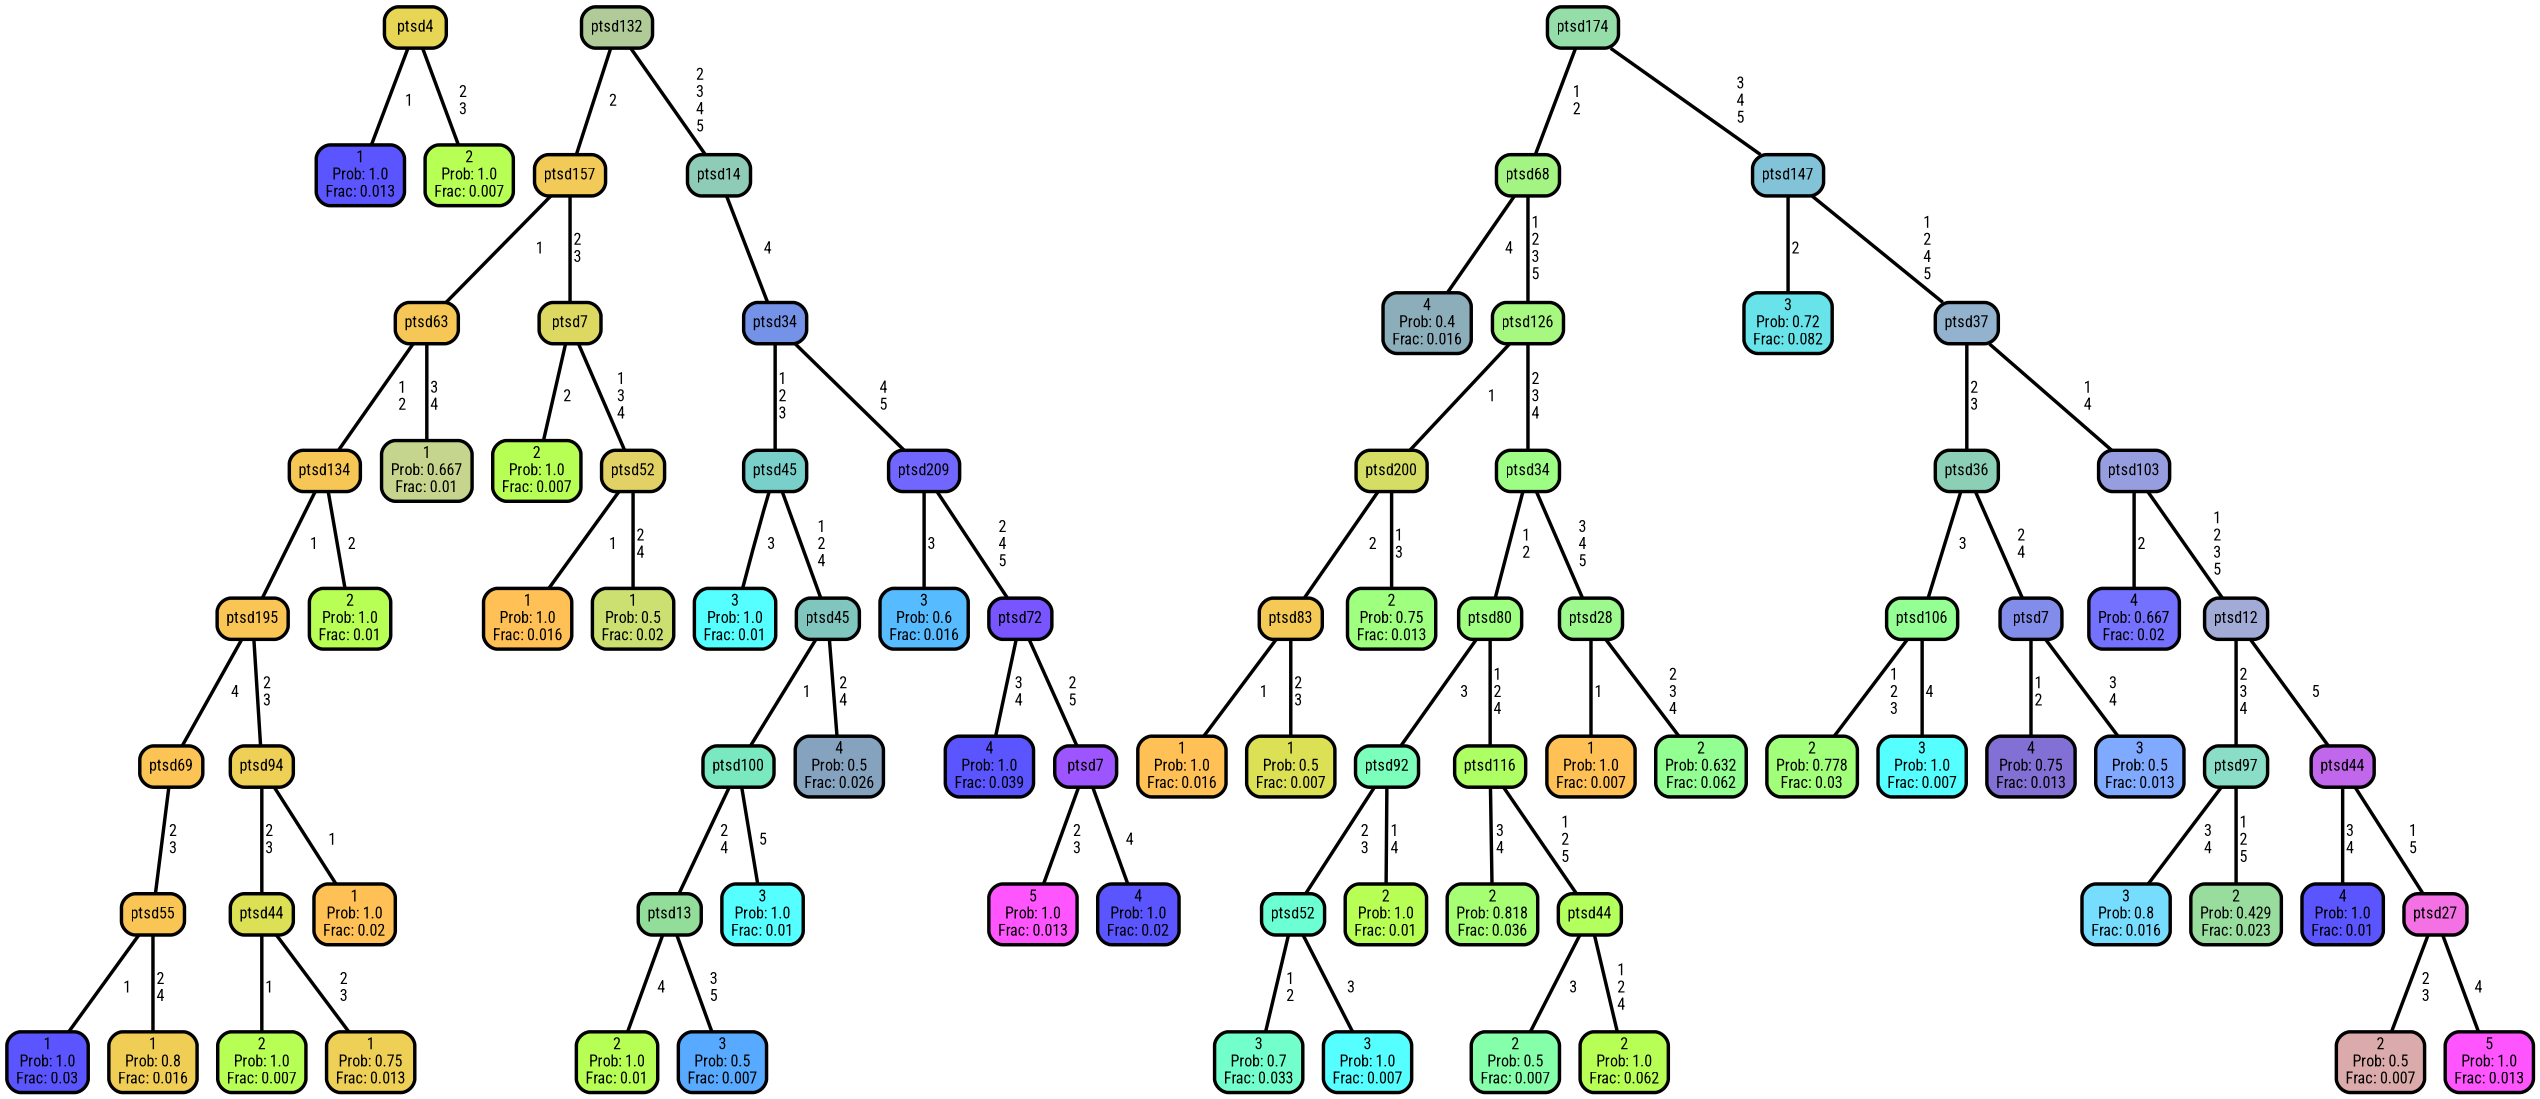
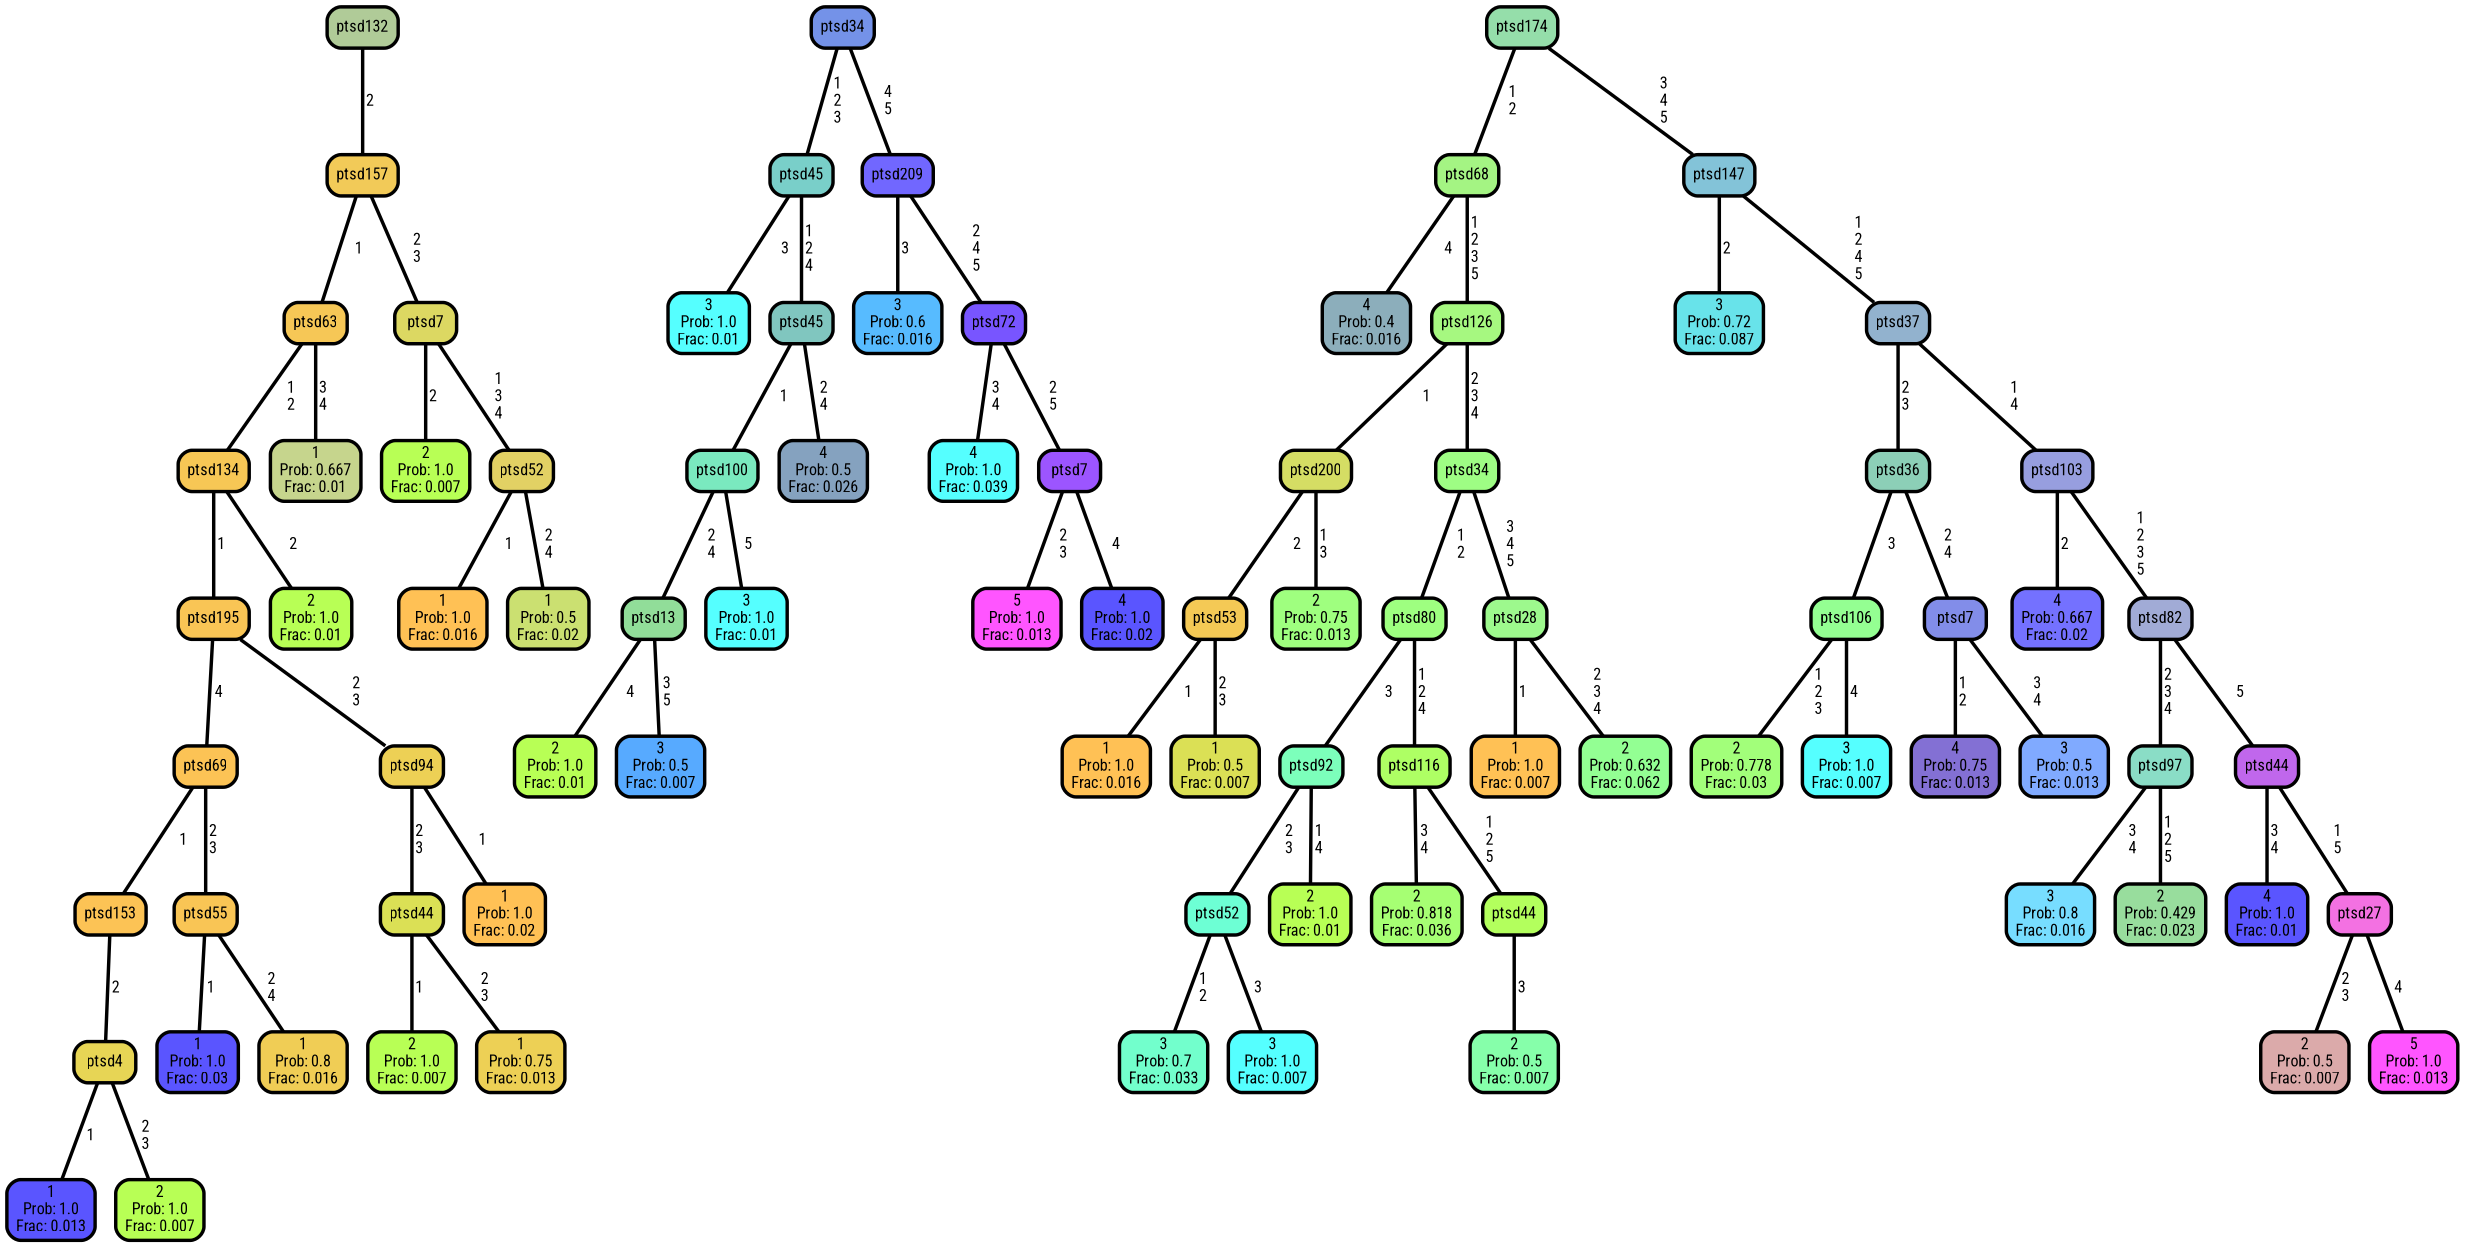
(719, 175) -> none
(1788, 323) -> (1719, 323)
(1291, 619) -> (1215, 619)
(2236, 619) -> (2160, 619)
(989, 767) -> (973, 471)
none -> (111, 914)
(1624, 1062) -> none
